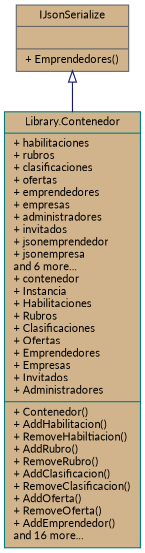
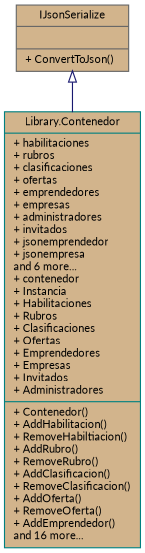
(72, 60) -> (70, 60)
